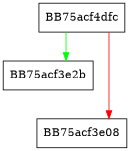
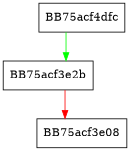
(109, 72) -> (65, 100)
